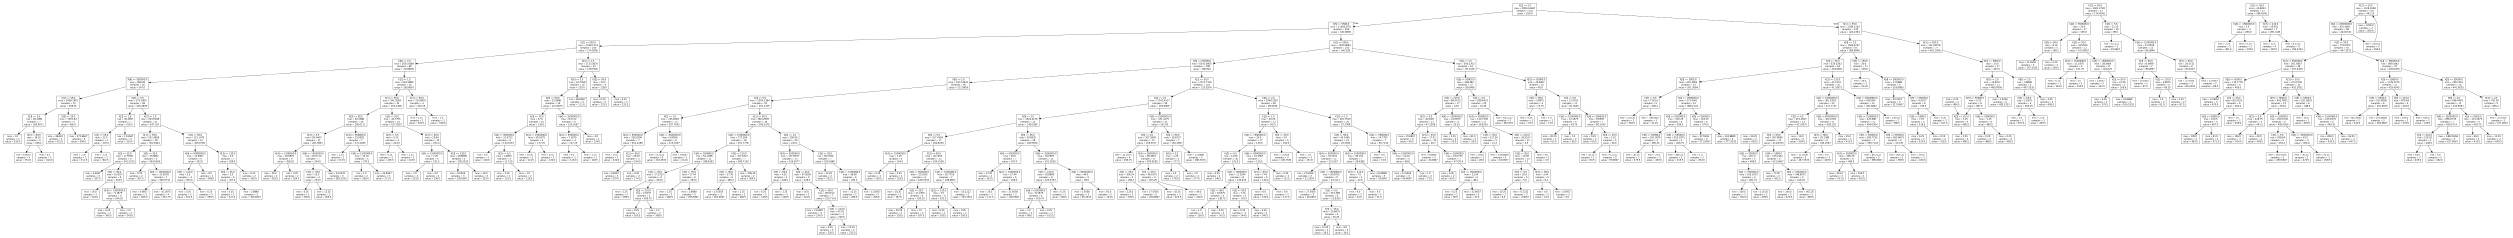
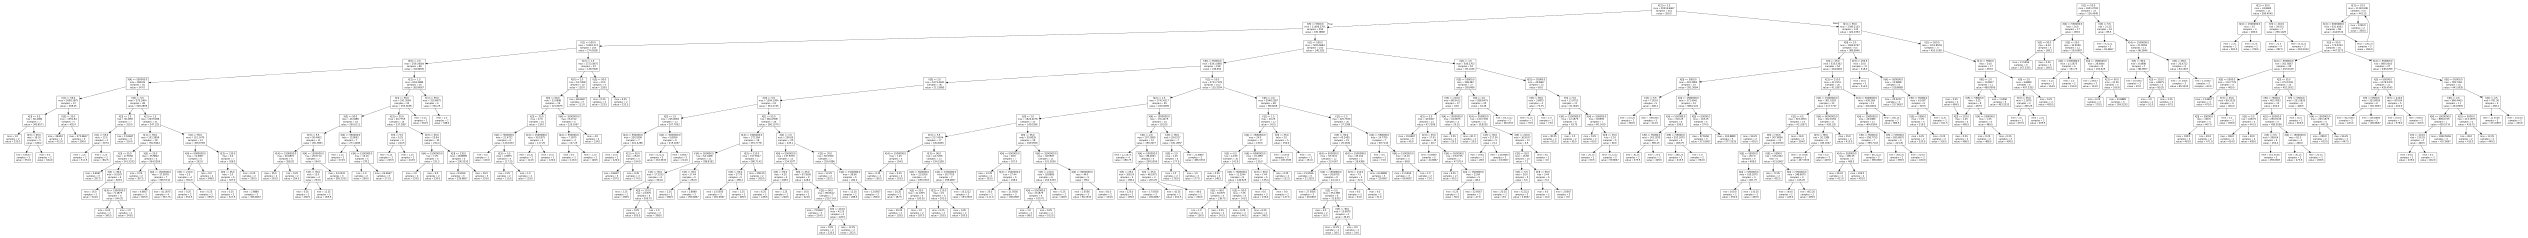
(417, 111) -> (411, 111)
none -> (2515, 121)
(1774, 158) -> (1774, 158)
none -> (1321, 213)
